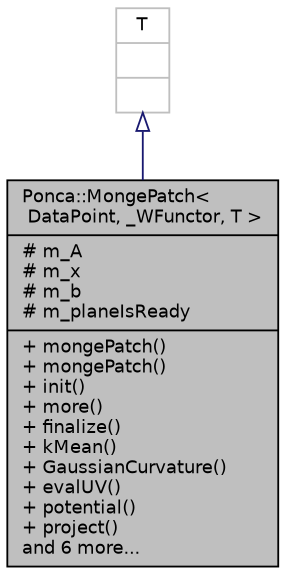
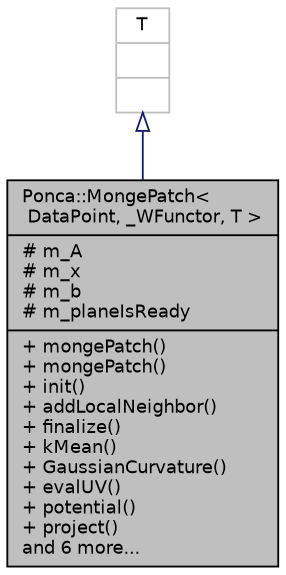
(63, 407) -> (120, 407)
